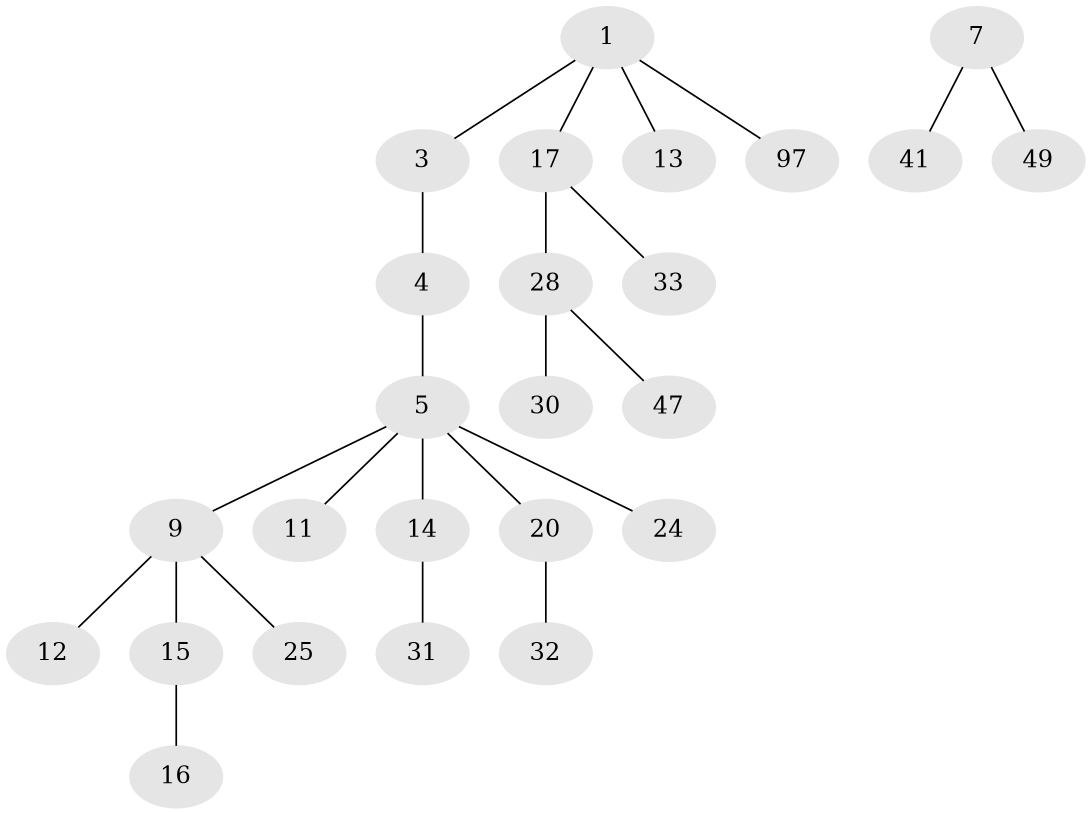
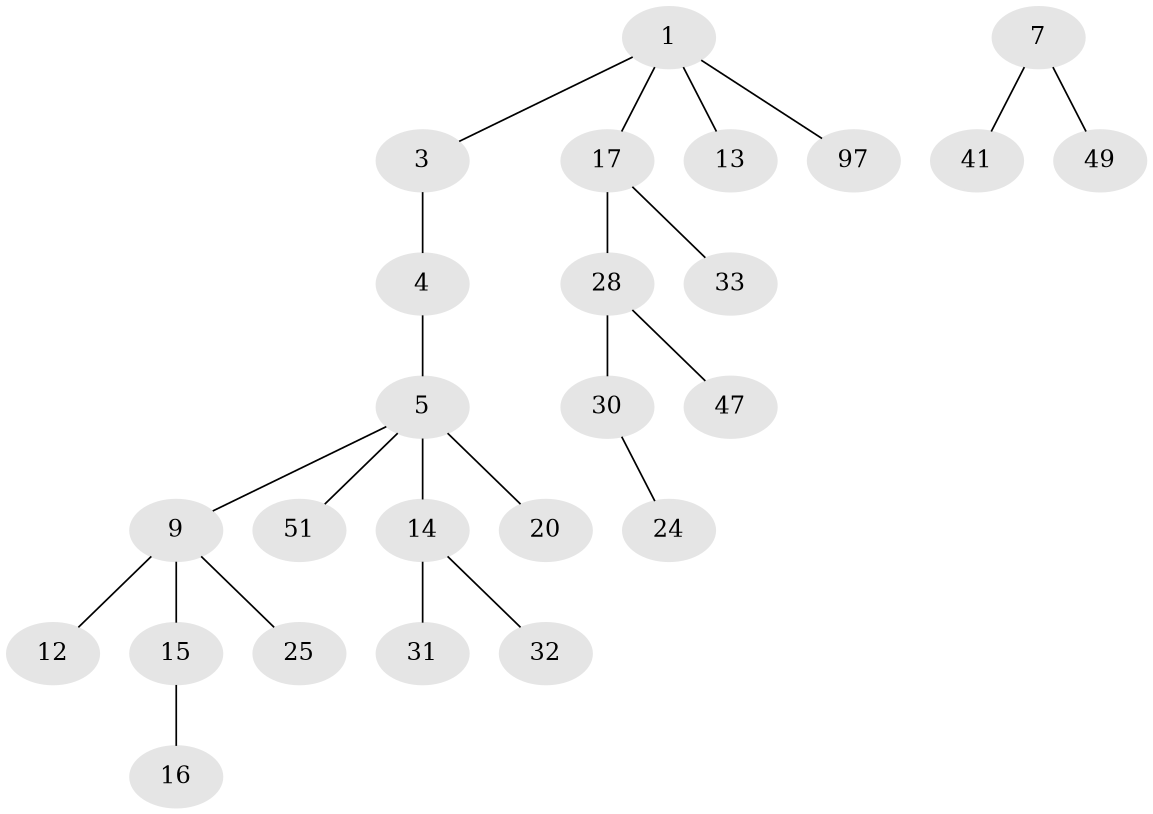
(546, 469) -> (638, 469)
(299, 530) -> (299, 530)
(546, 592) -> (484, 592)
